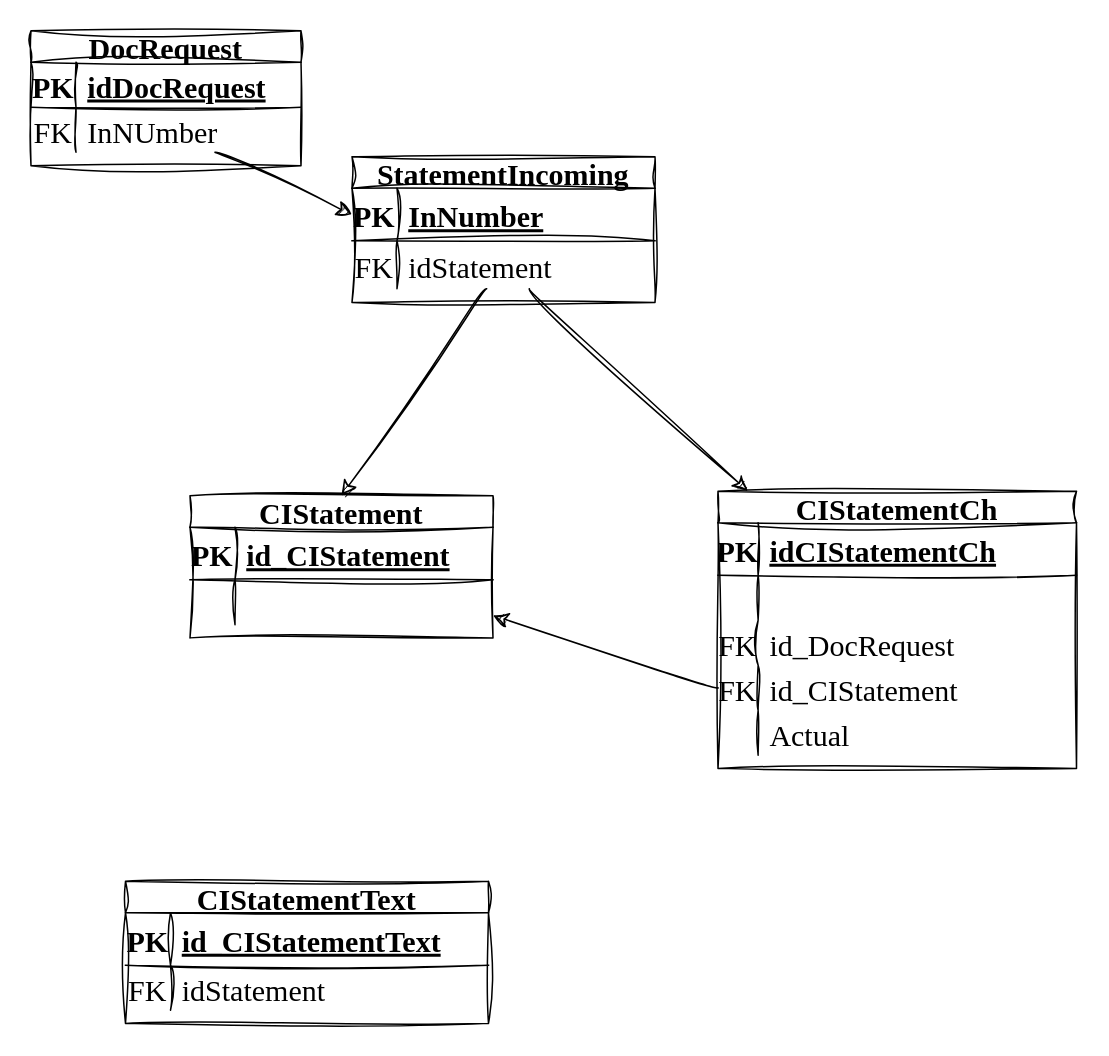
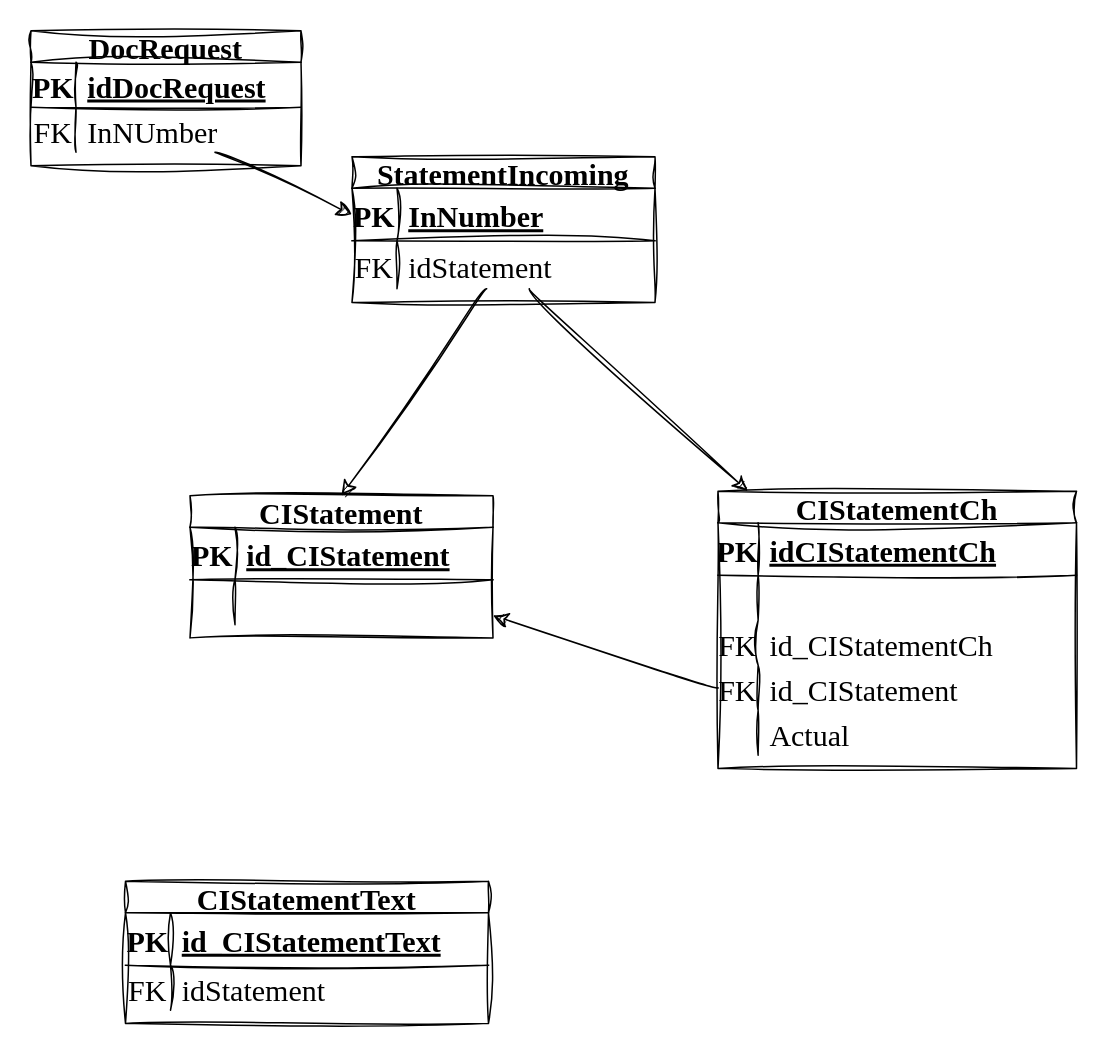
(874, 646) -> (900, 646)
